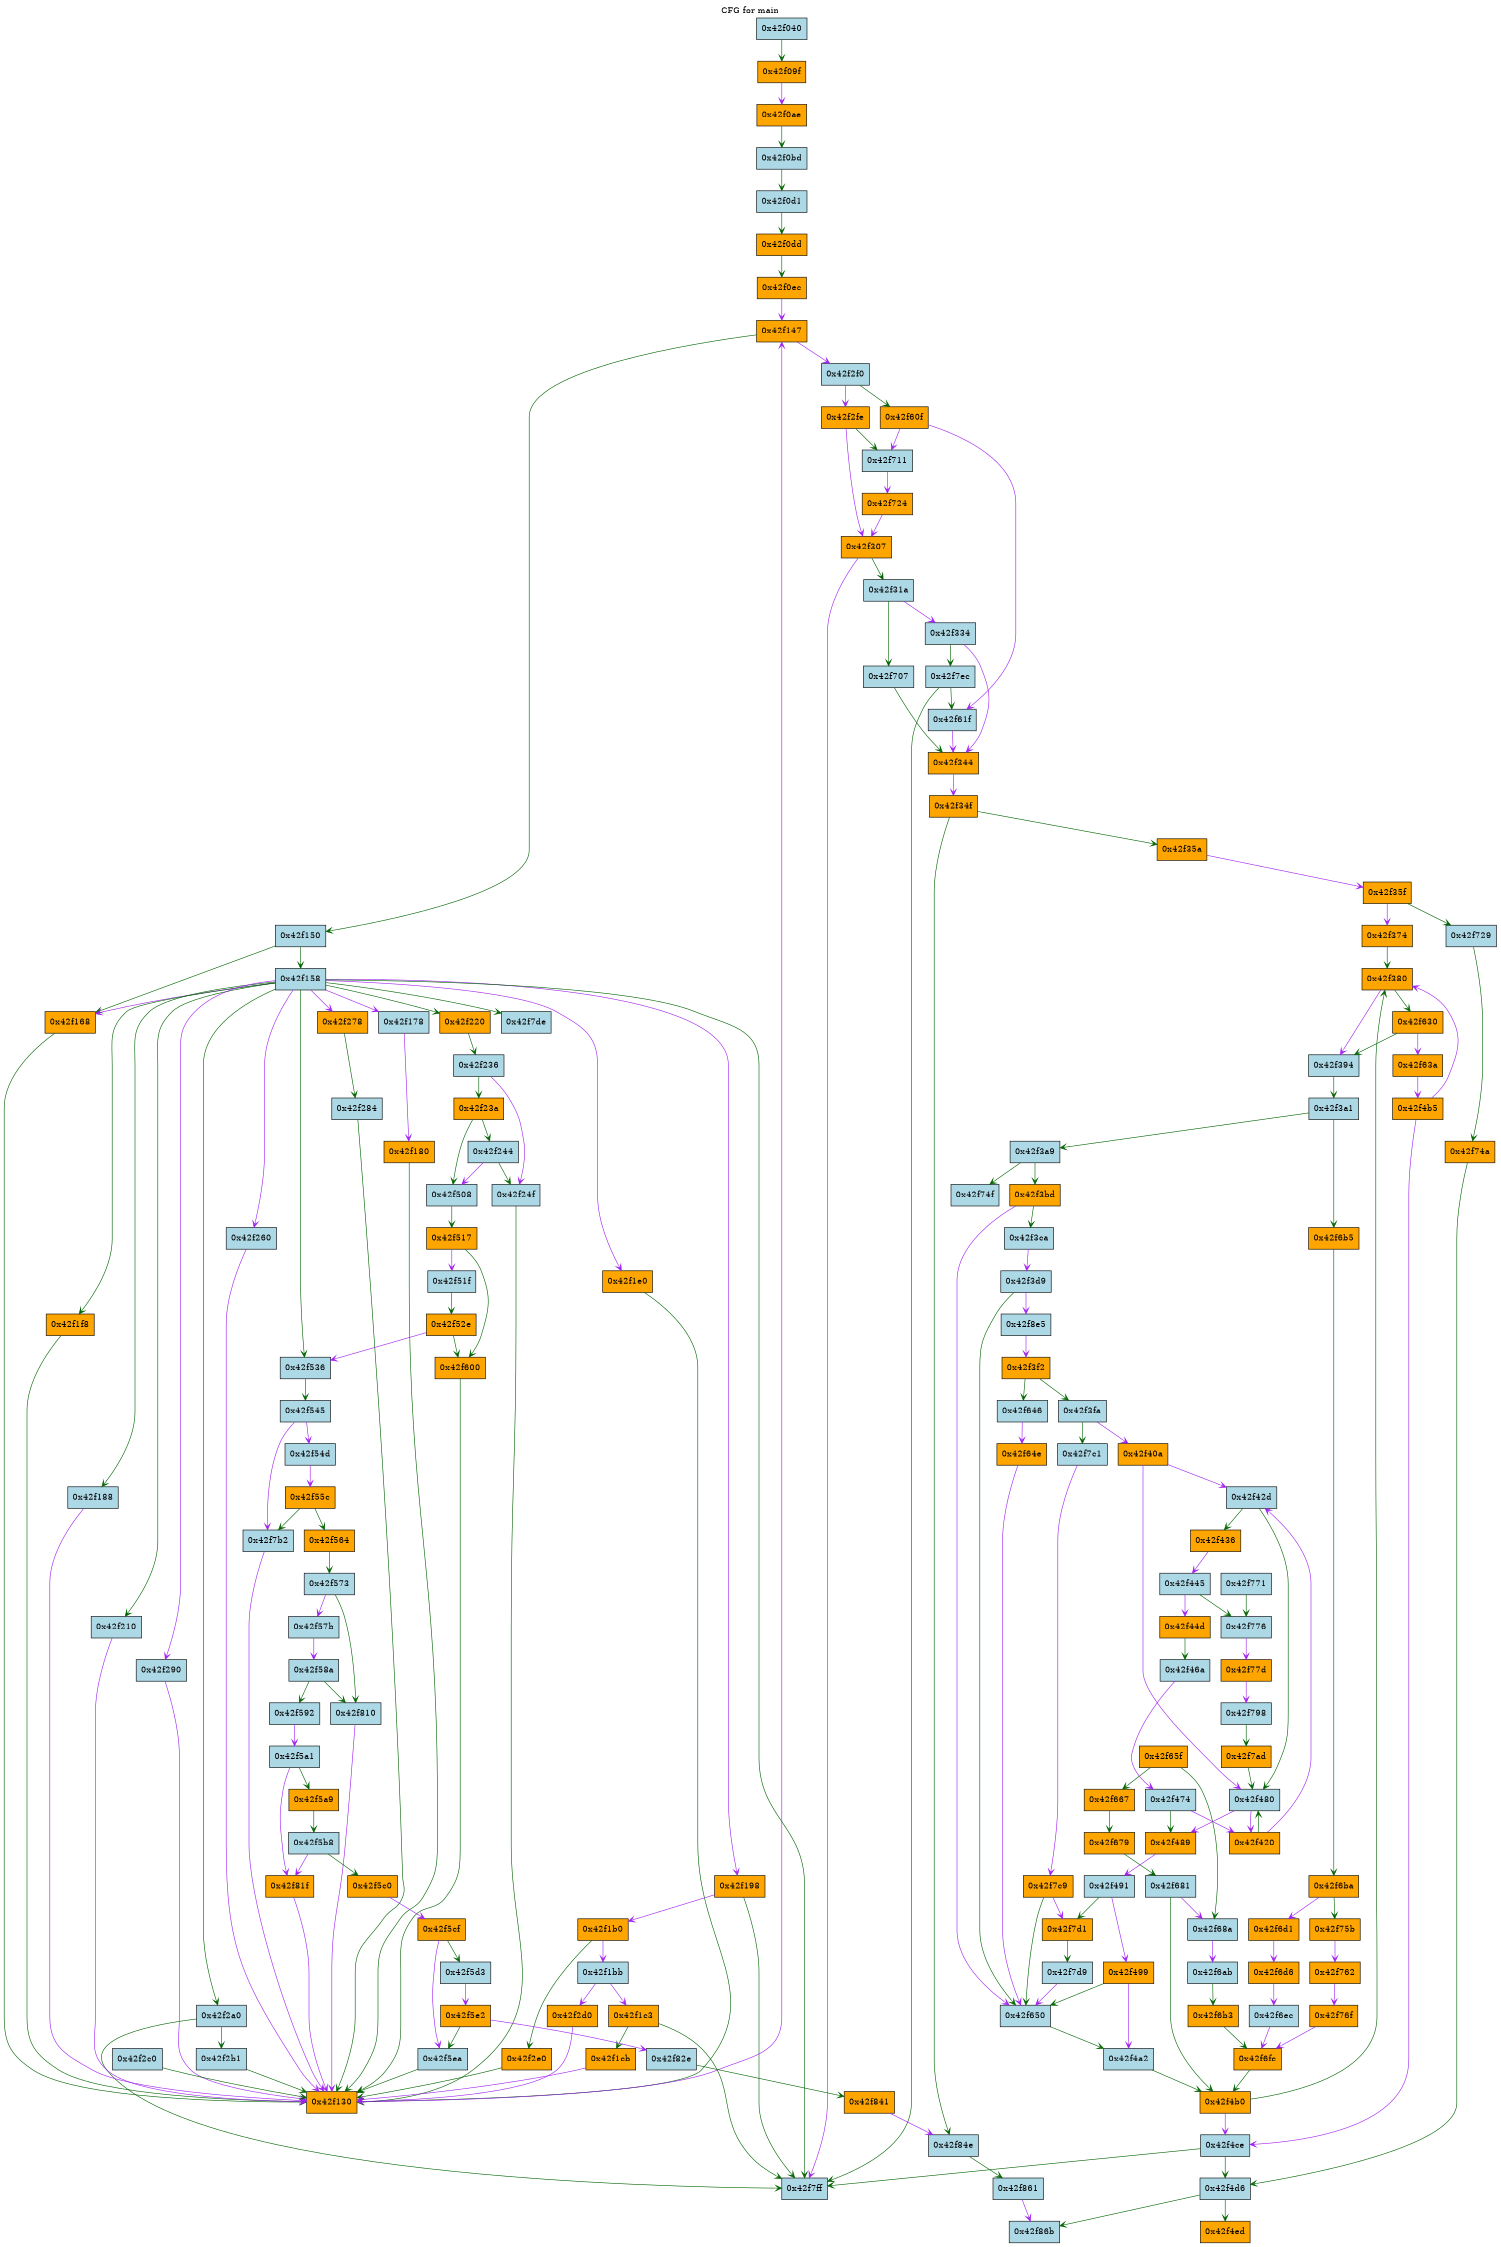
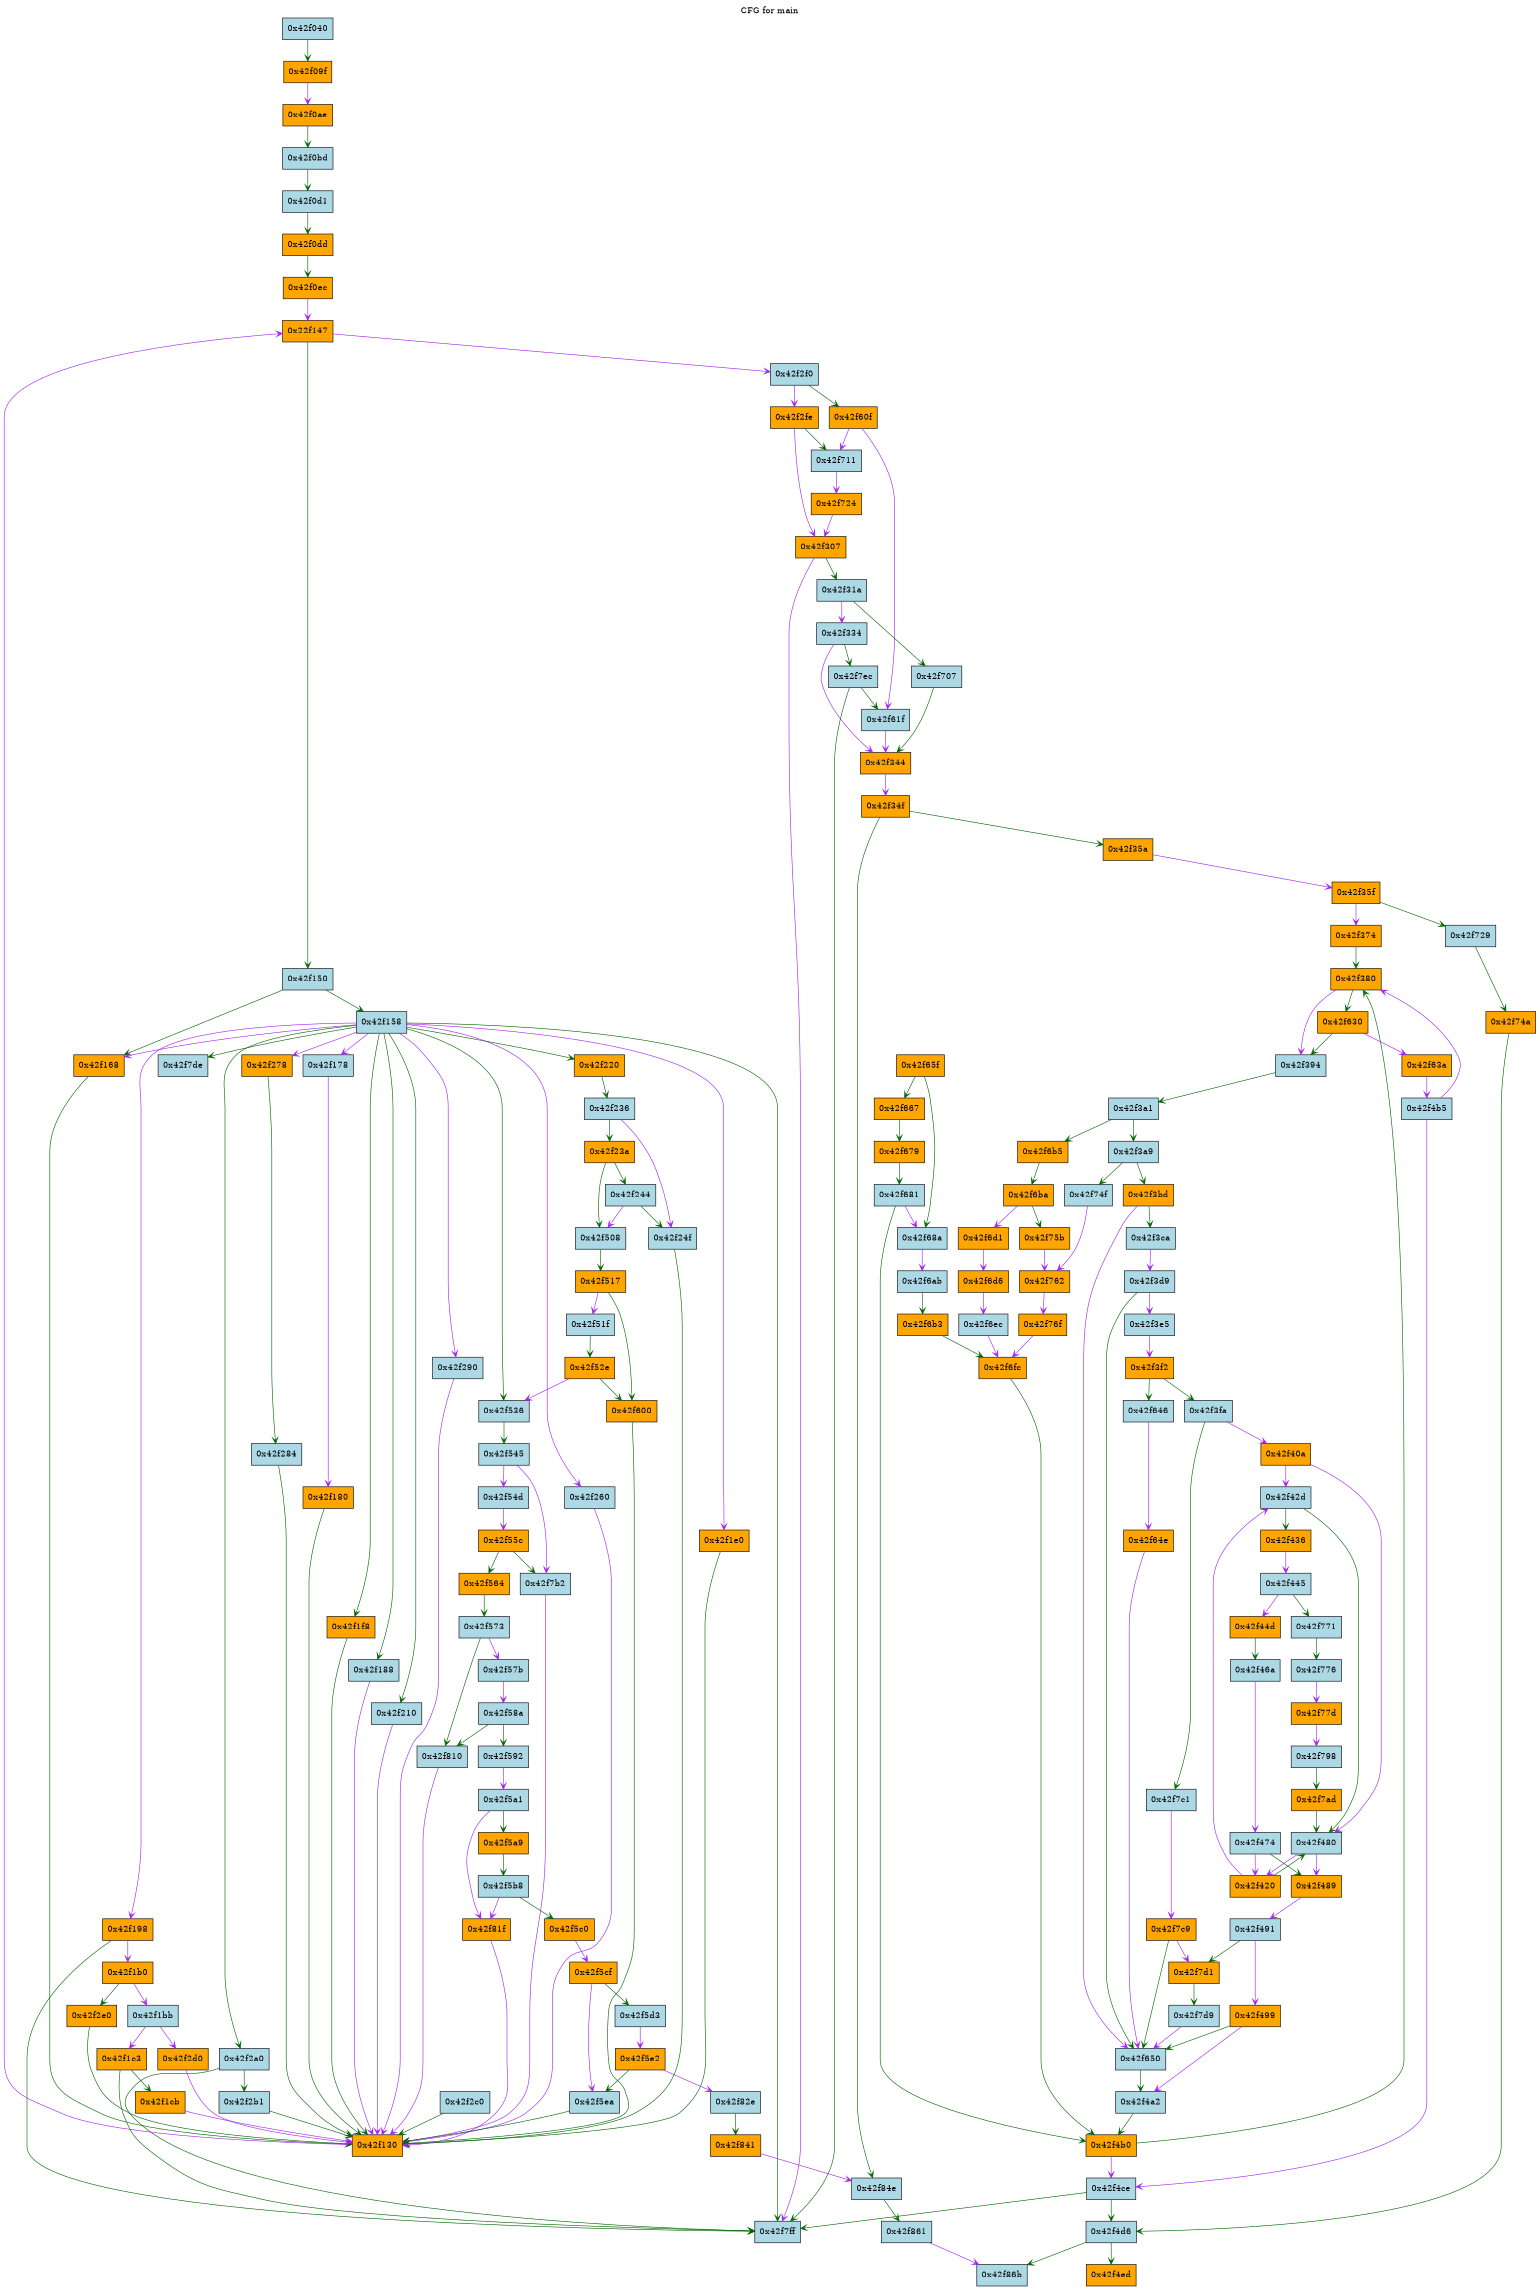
(782, 331) -> (308, 331)
(1418, 1109) -> (1427, 1109)
none -> (1080, 1239)
(1026, 1325) -> (1150, 1325)
(1213, 1604) -> (1299, 1603)
